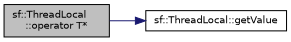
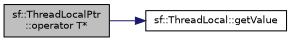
(57, 21) -> (57, 21)
